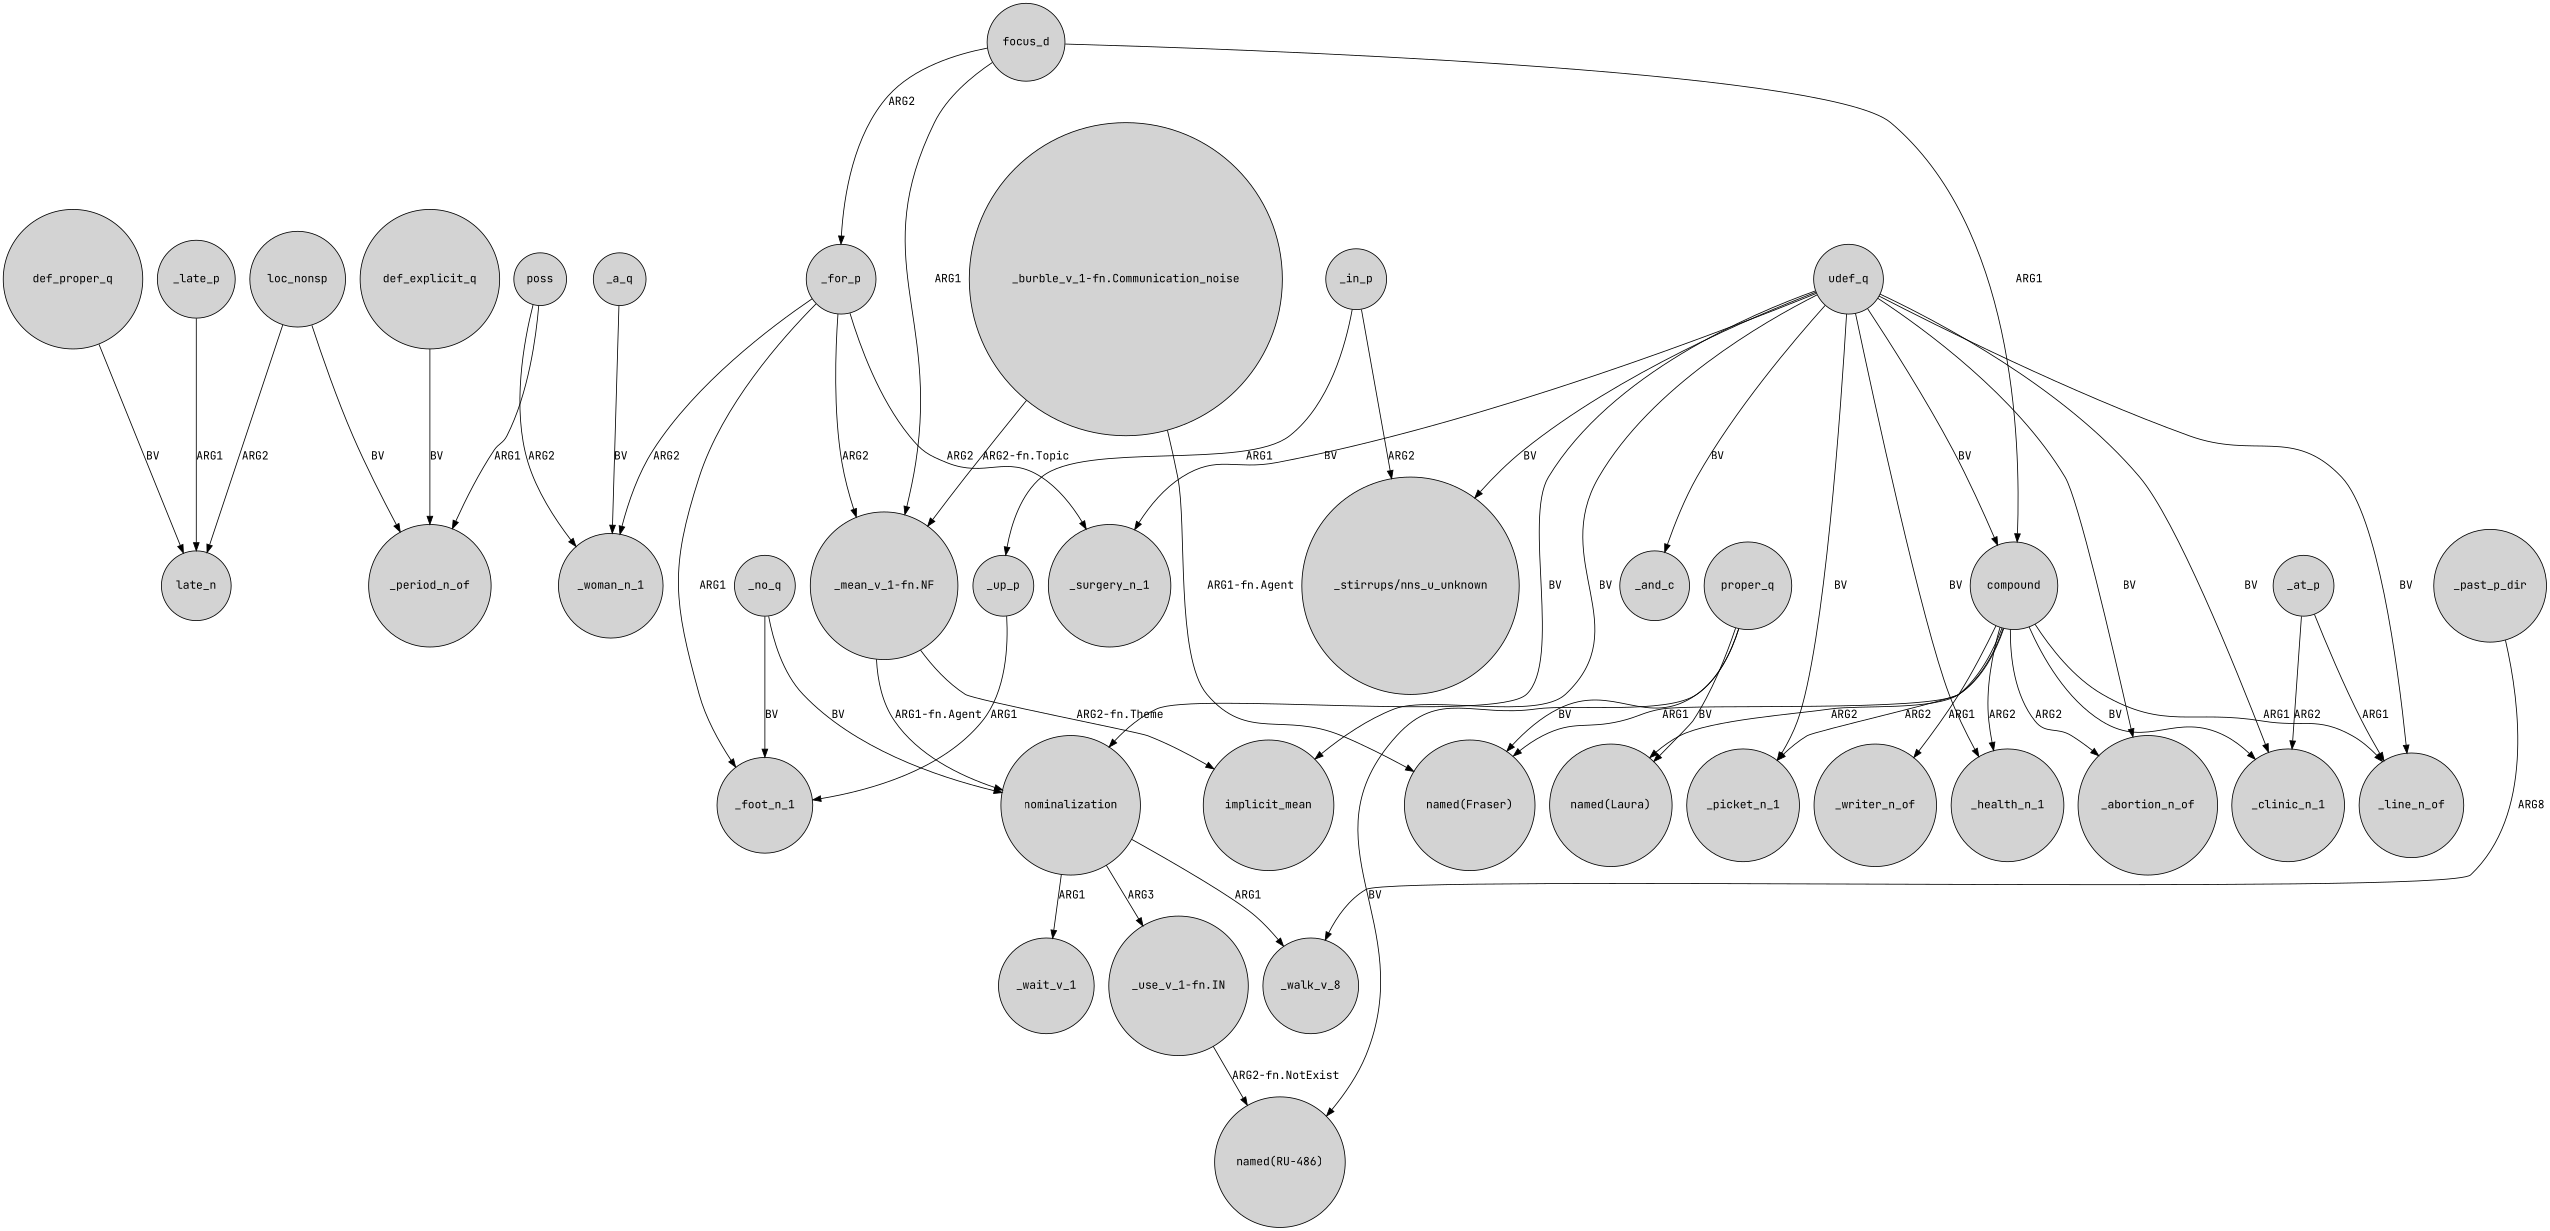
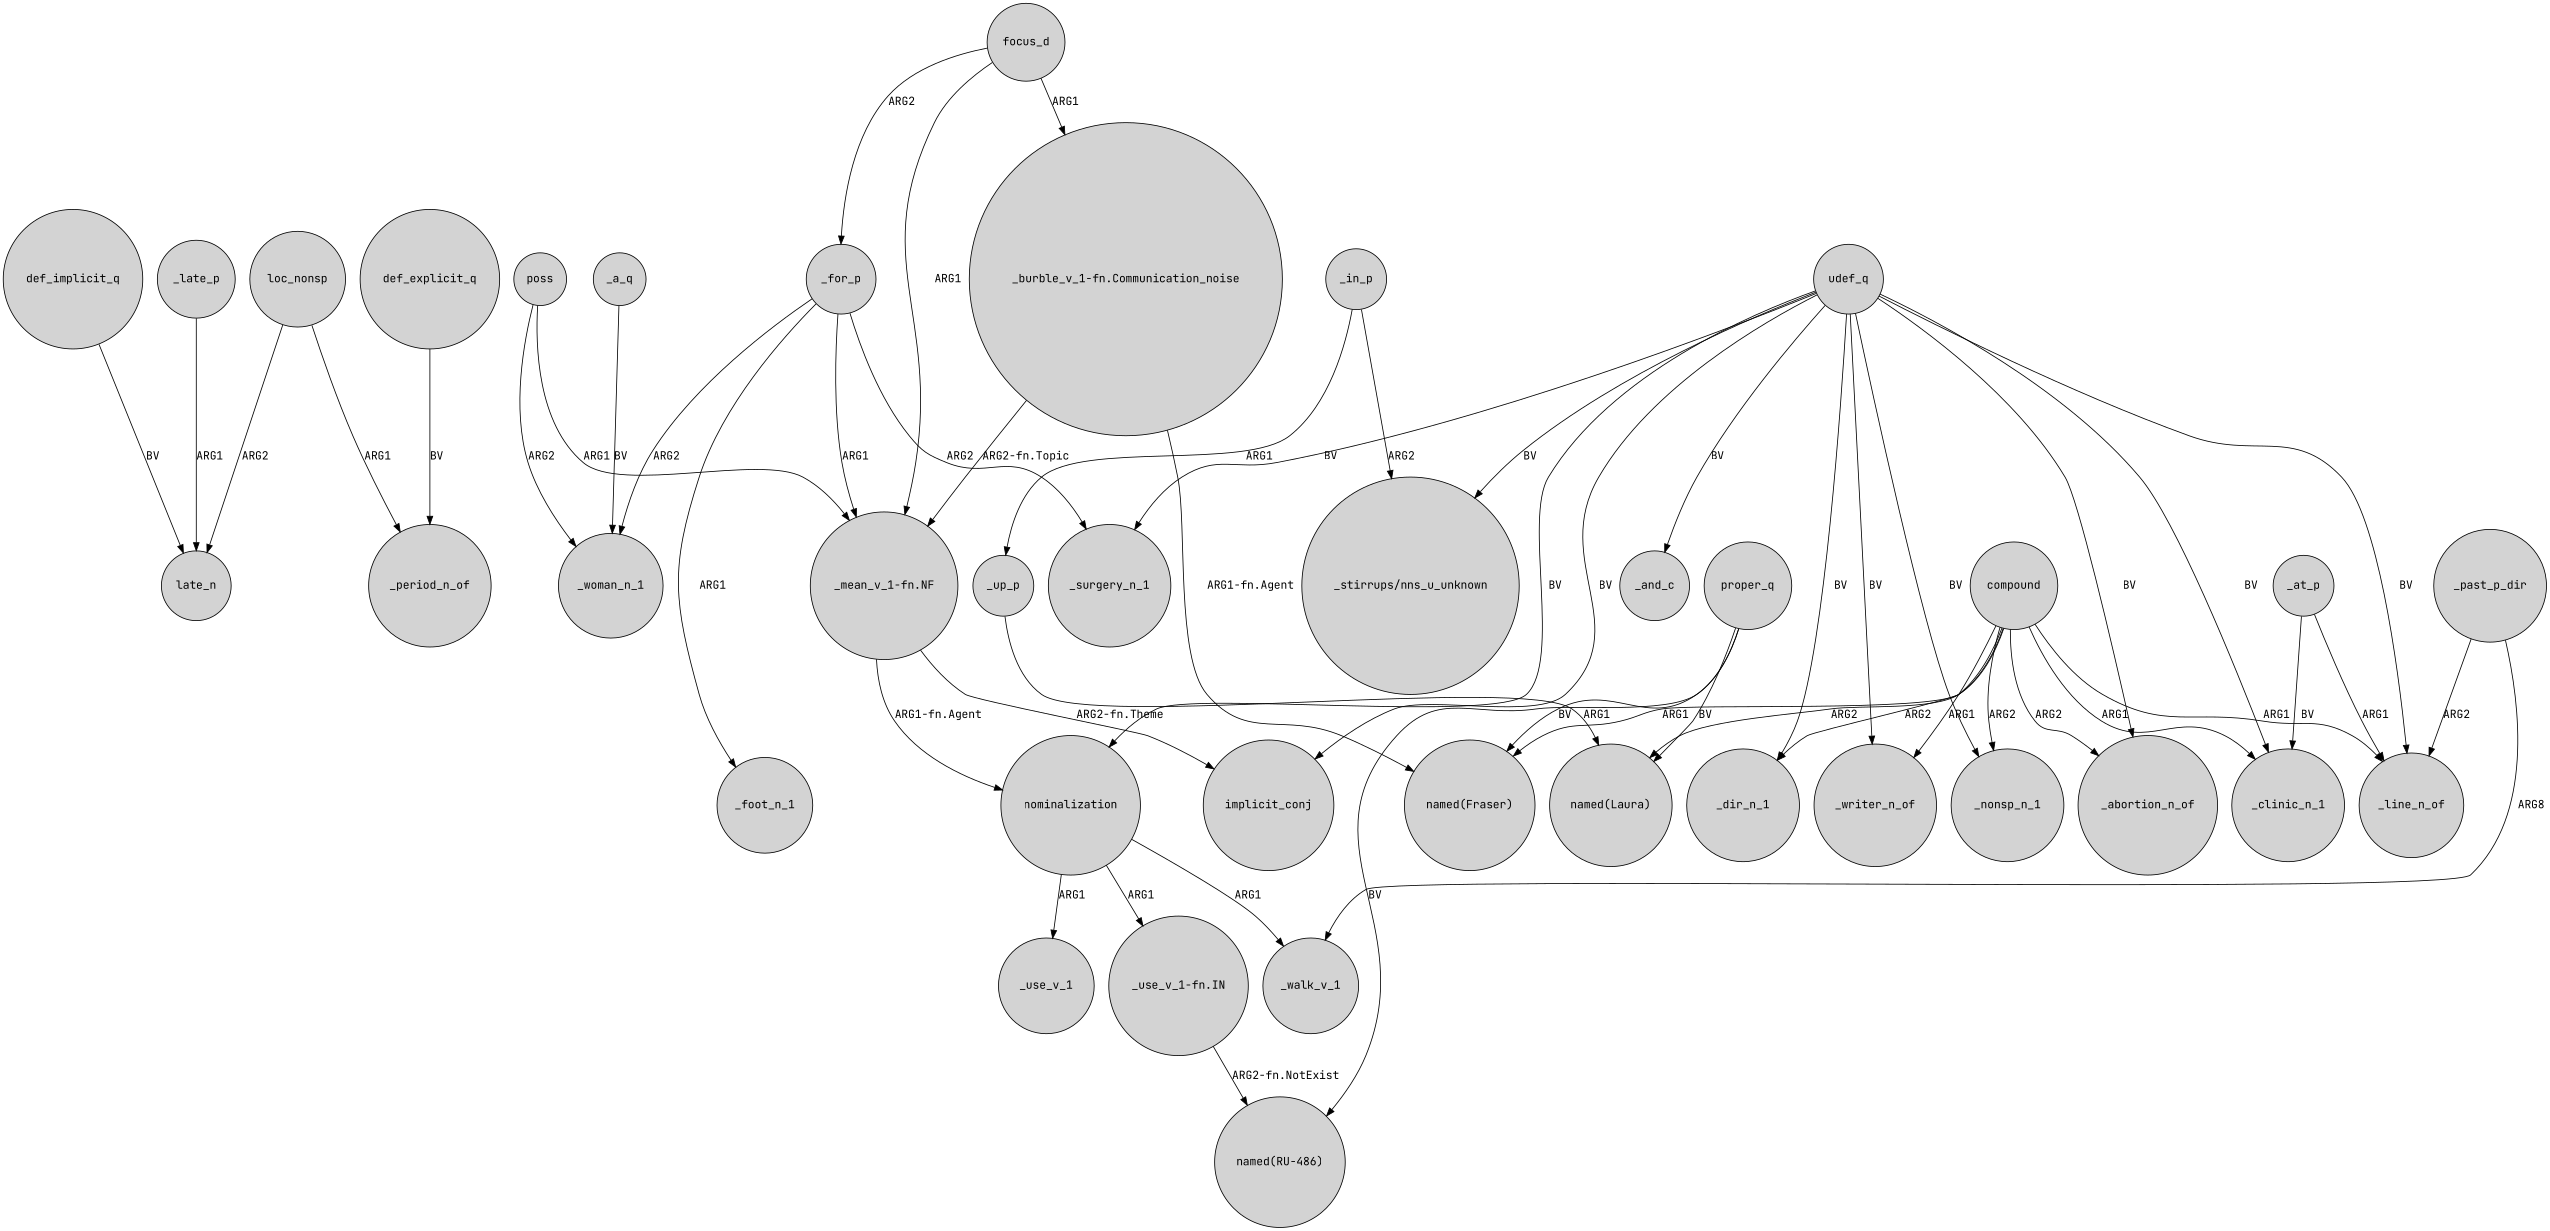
(1702, 82) -> (1051, 103)
(73, 279) -> (73, 279)
(514, 420) -> (625, 475)
(1936, 420) -> (1861, 525)
(378, 456) -> (378, 456)
(856, 456) -> (856, 456)
(765, 586) -> none
none -> (2451, 694)
(2115, 715) -> (2115, 715)
(2308, 715) -> (2308, 715)
(956, 746) -> (1347, 701)
(1269, 805) -> (1269, 805)
(1743, 805) -> (1743, 805)
(2008, 805) -> (2008, 805)
(1141, 896) -> (1141, 896)
(1046, 986) -> (1046, 986)
(1311, 986) -> (1311, 986)
